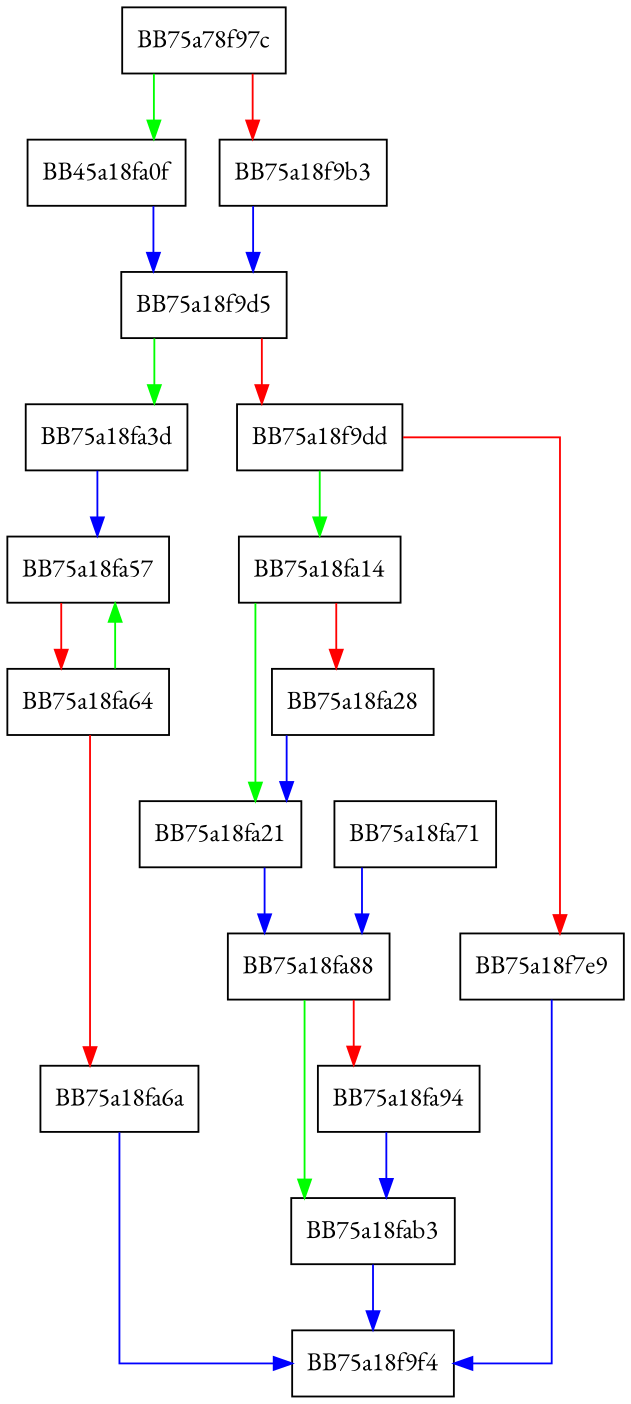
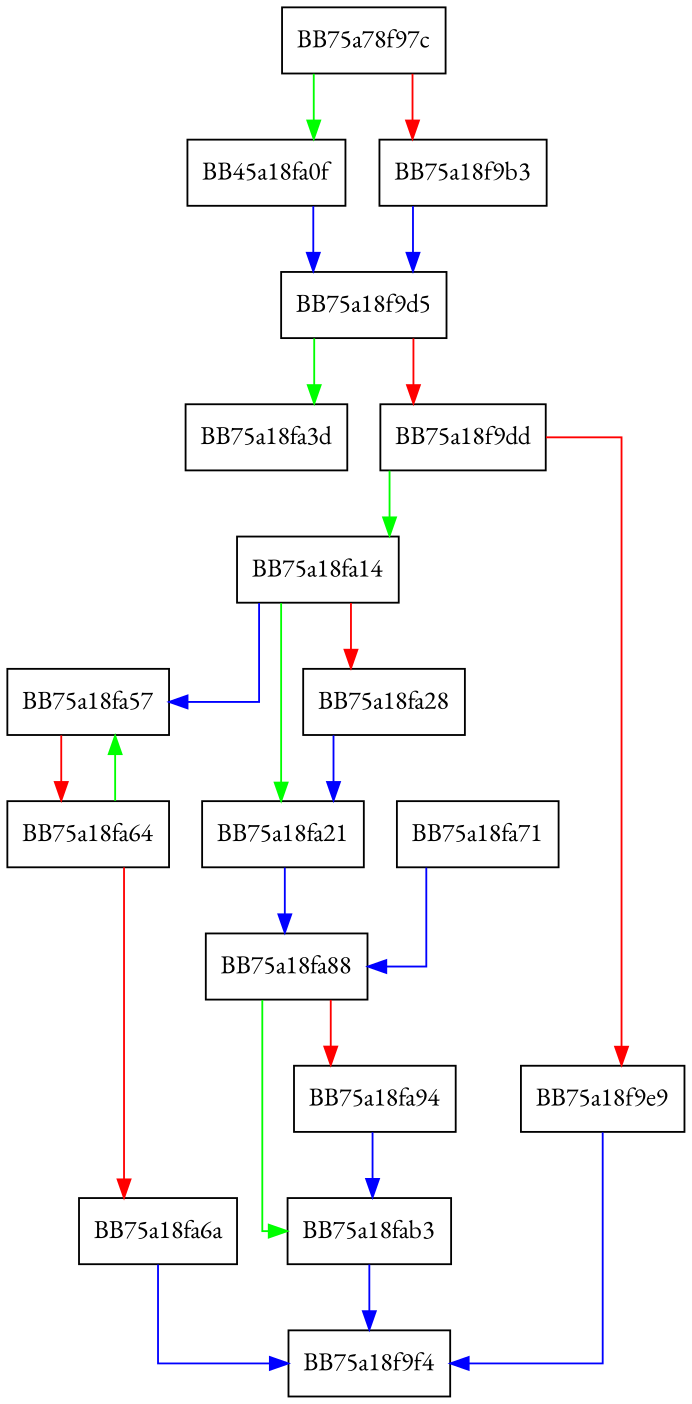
(97, 494) -> (259, 688)
(542, 967) -> (603, 1099)
